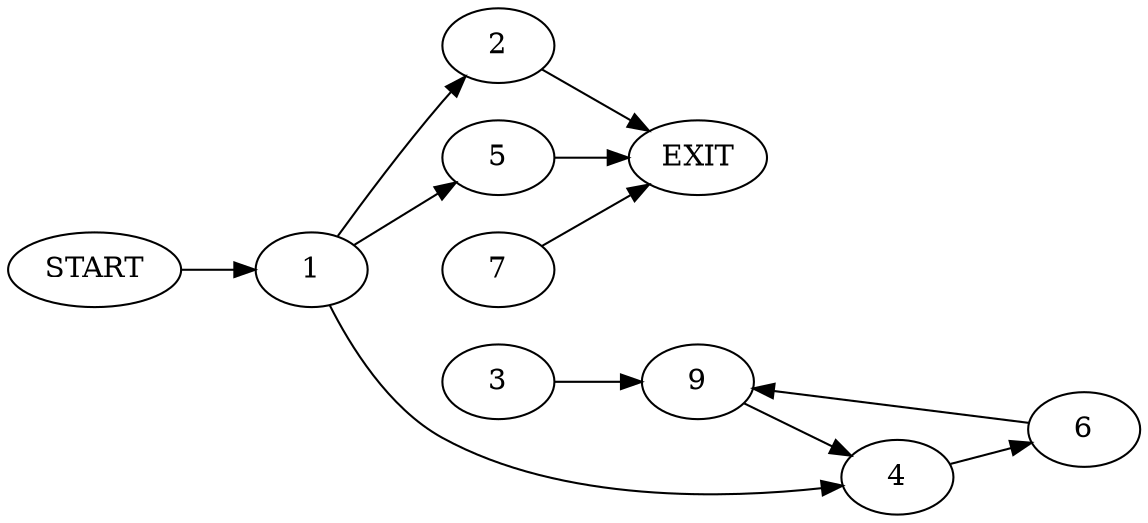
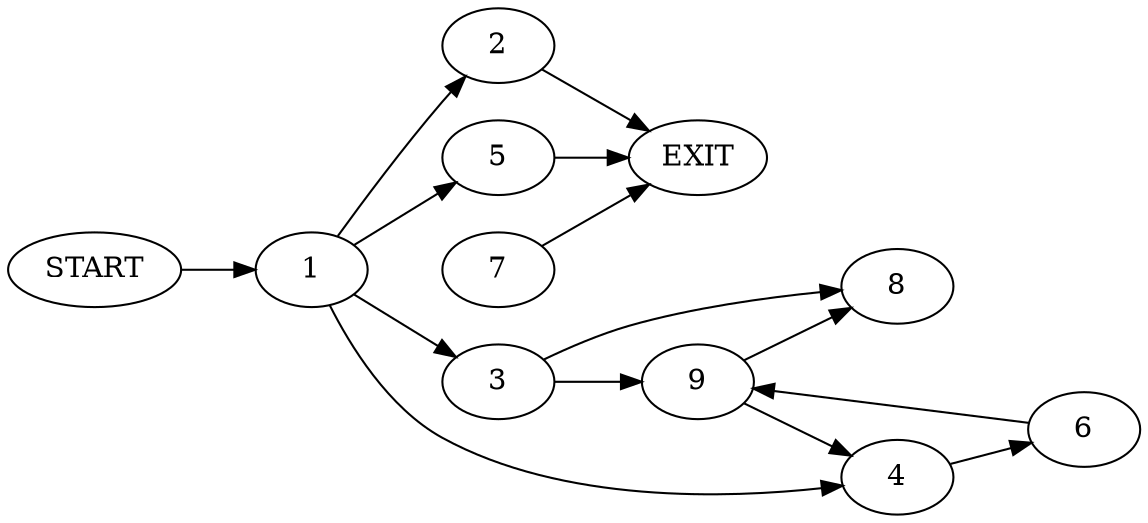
none -> (897, 286)
none -> (396, 320)
